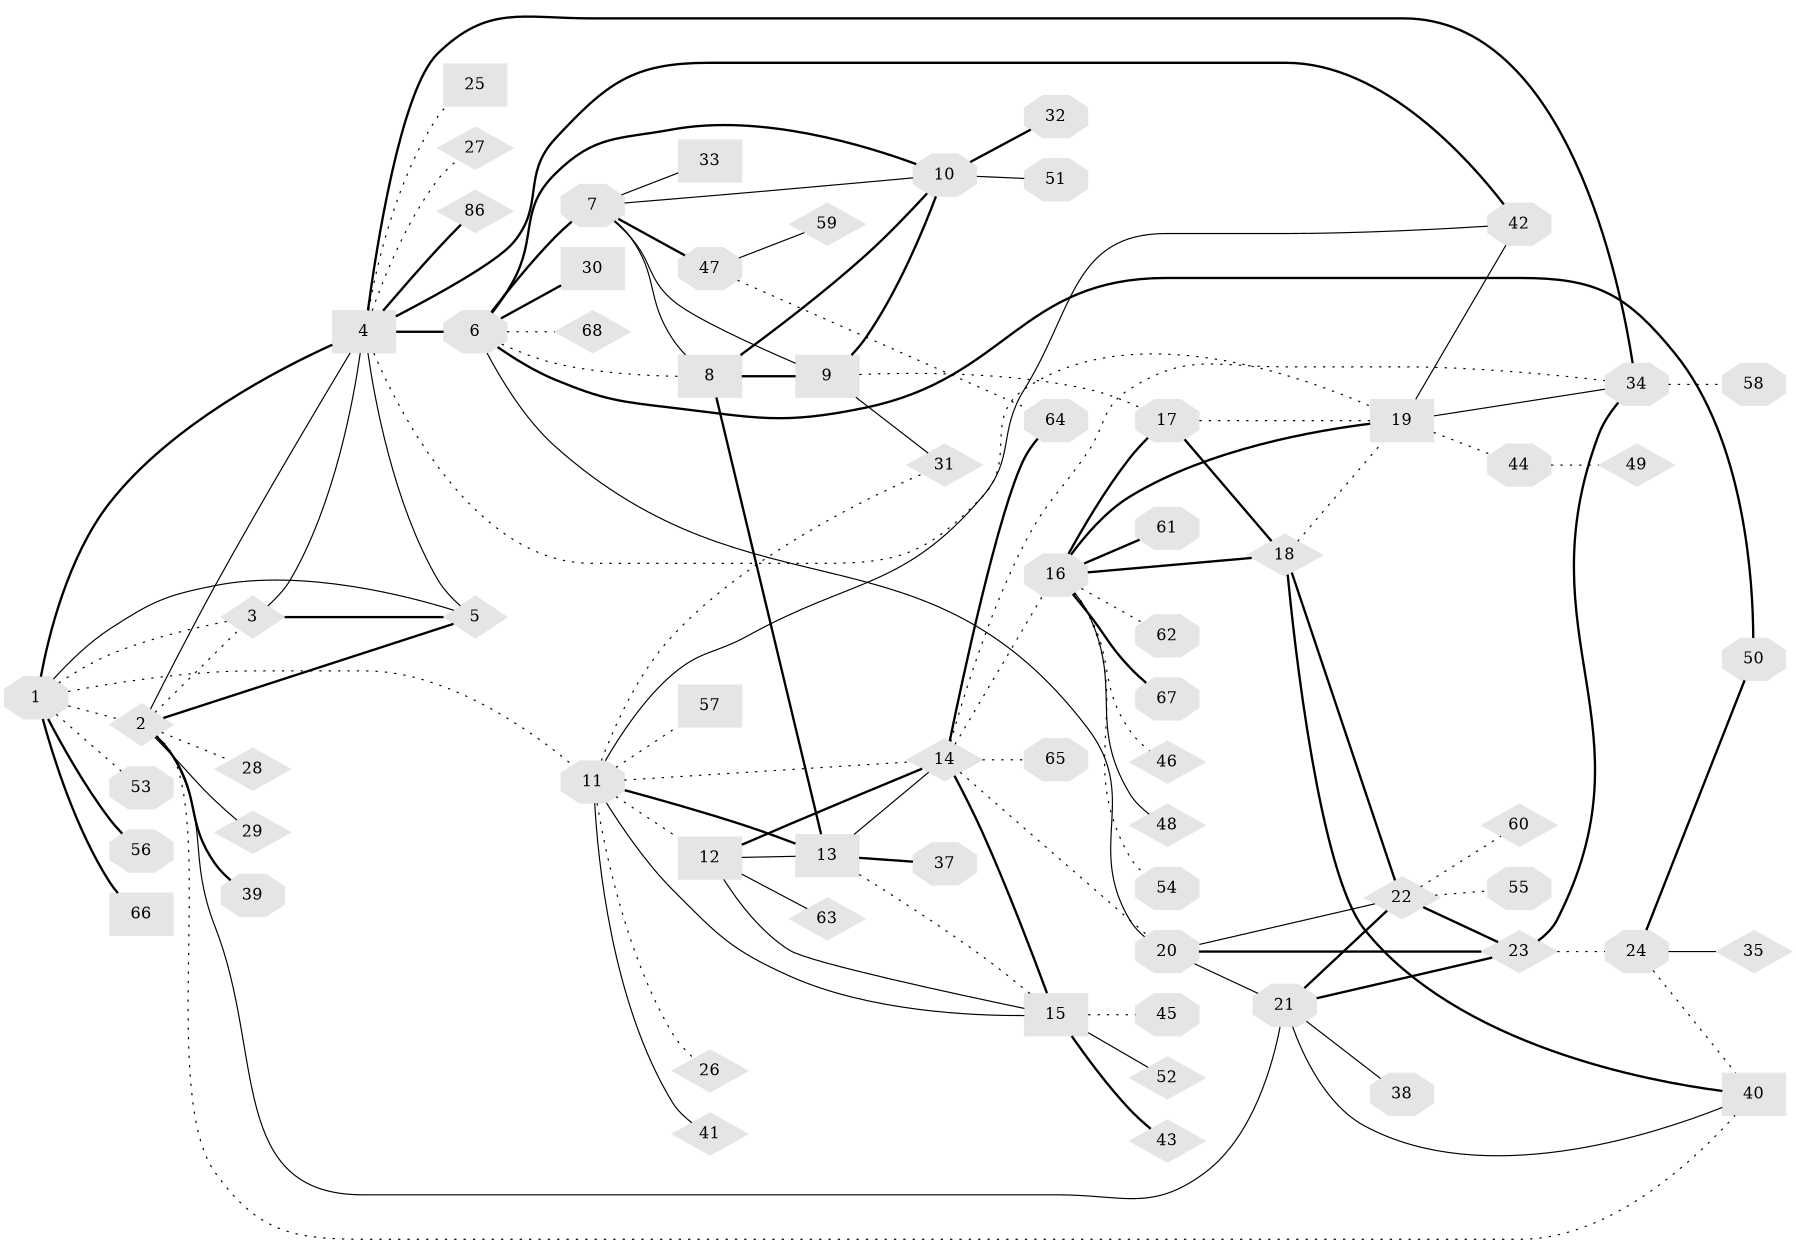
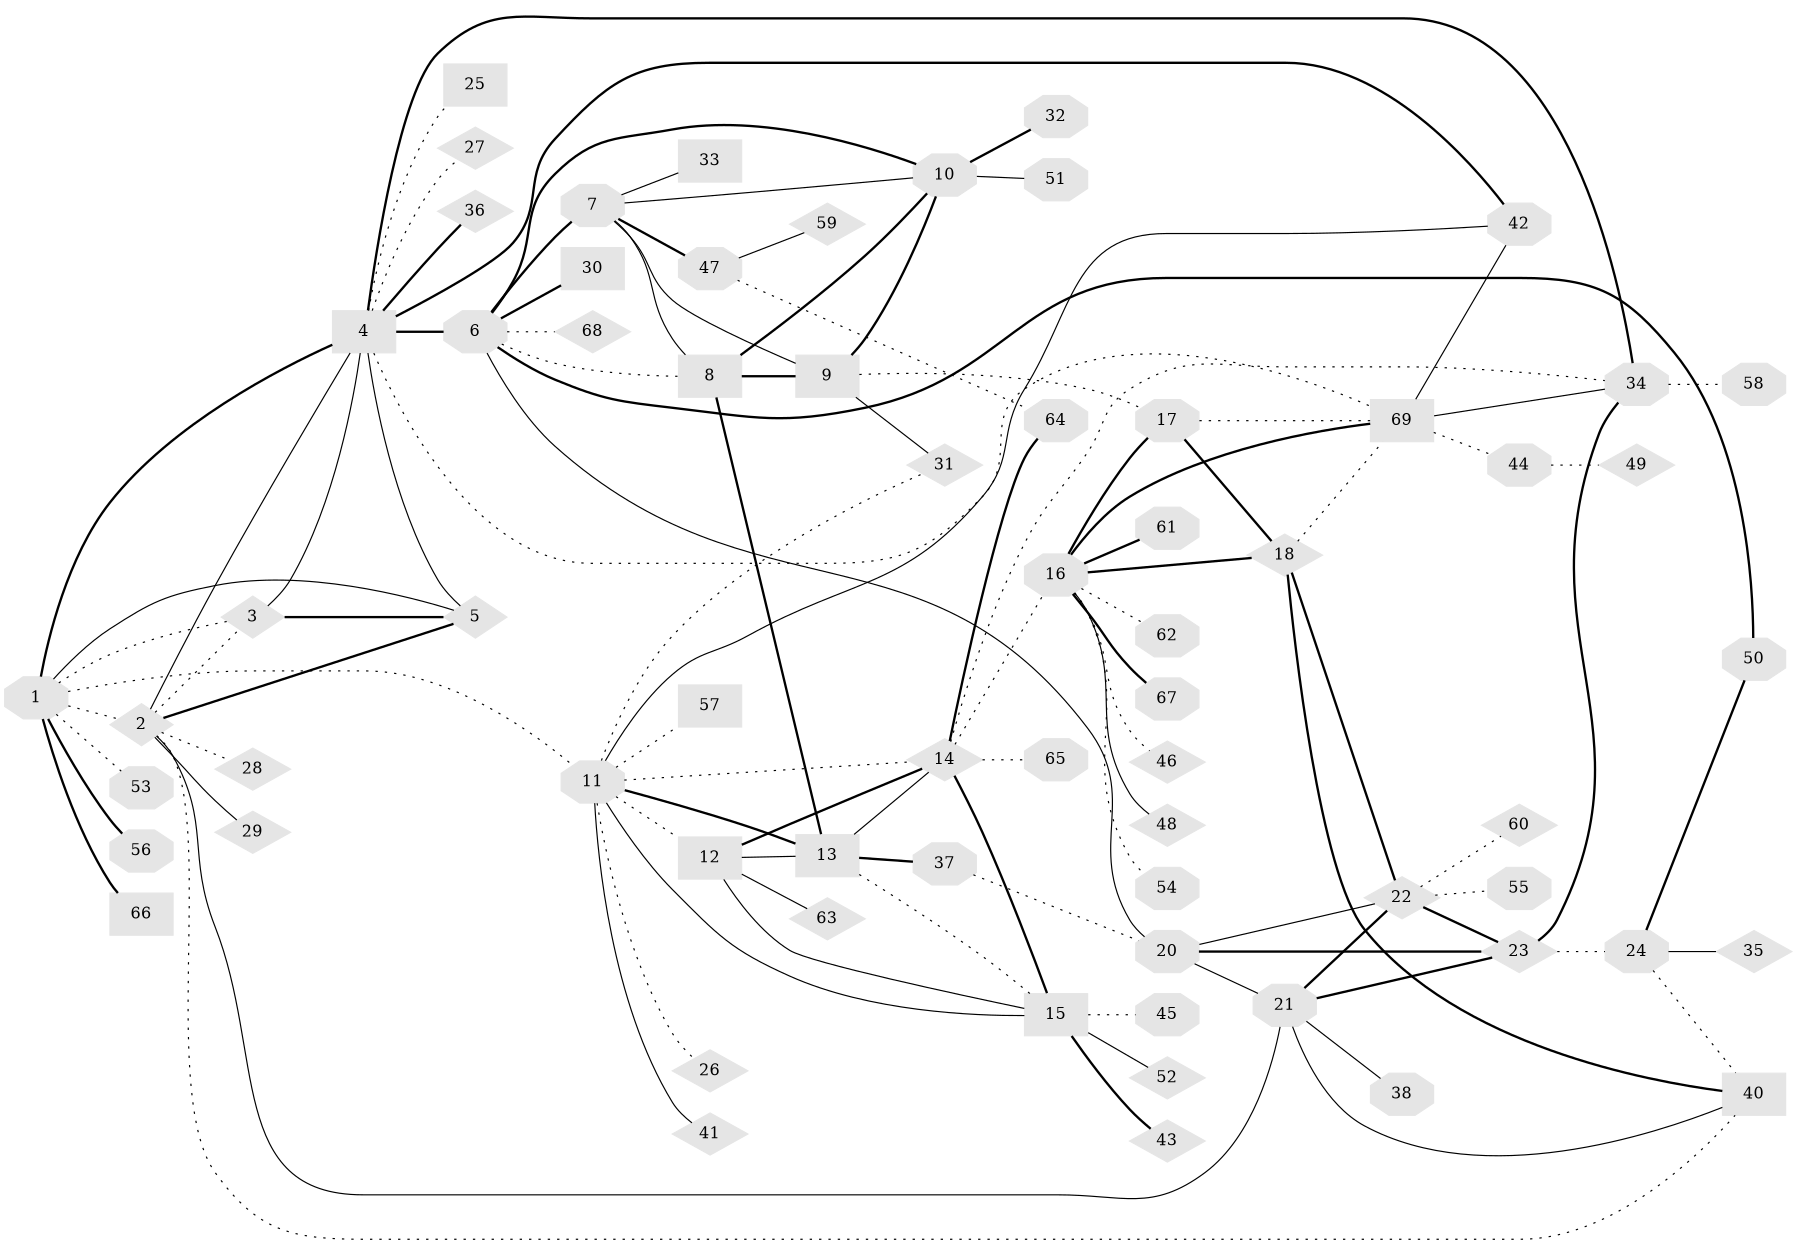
(475, 211) -> (475, 211)
(1402, 421) -> (1402, 421)
(1054, 854) -> (1056, 908)
(253, 895) -> none
